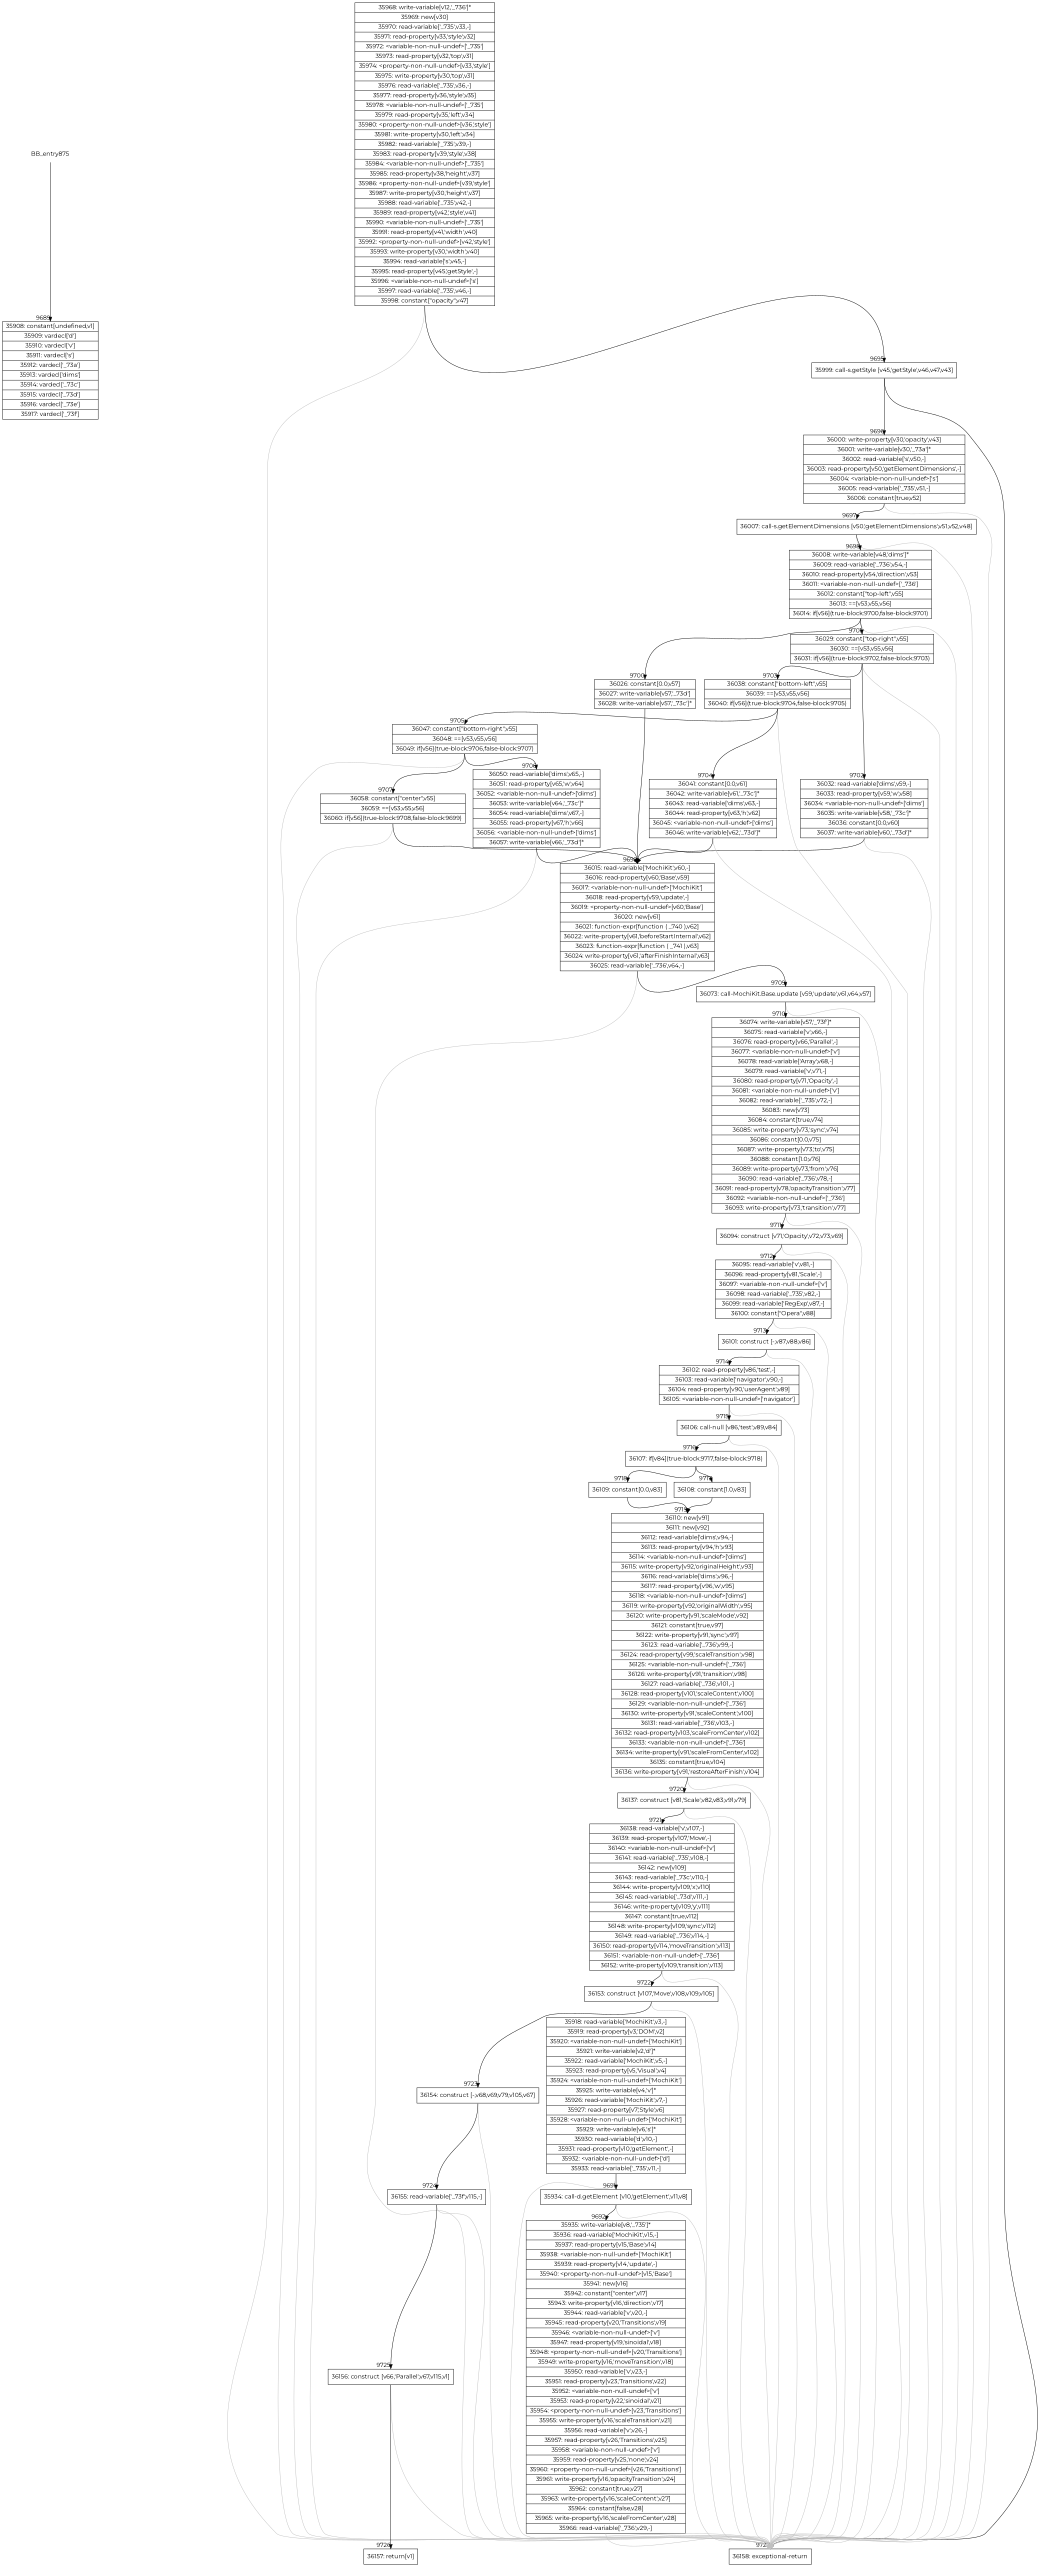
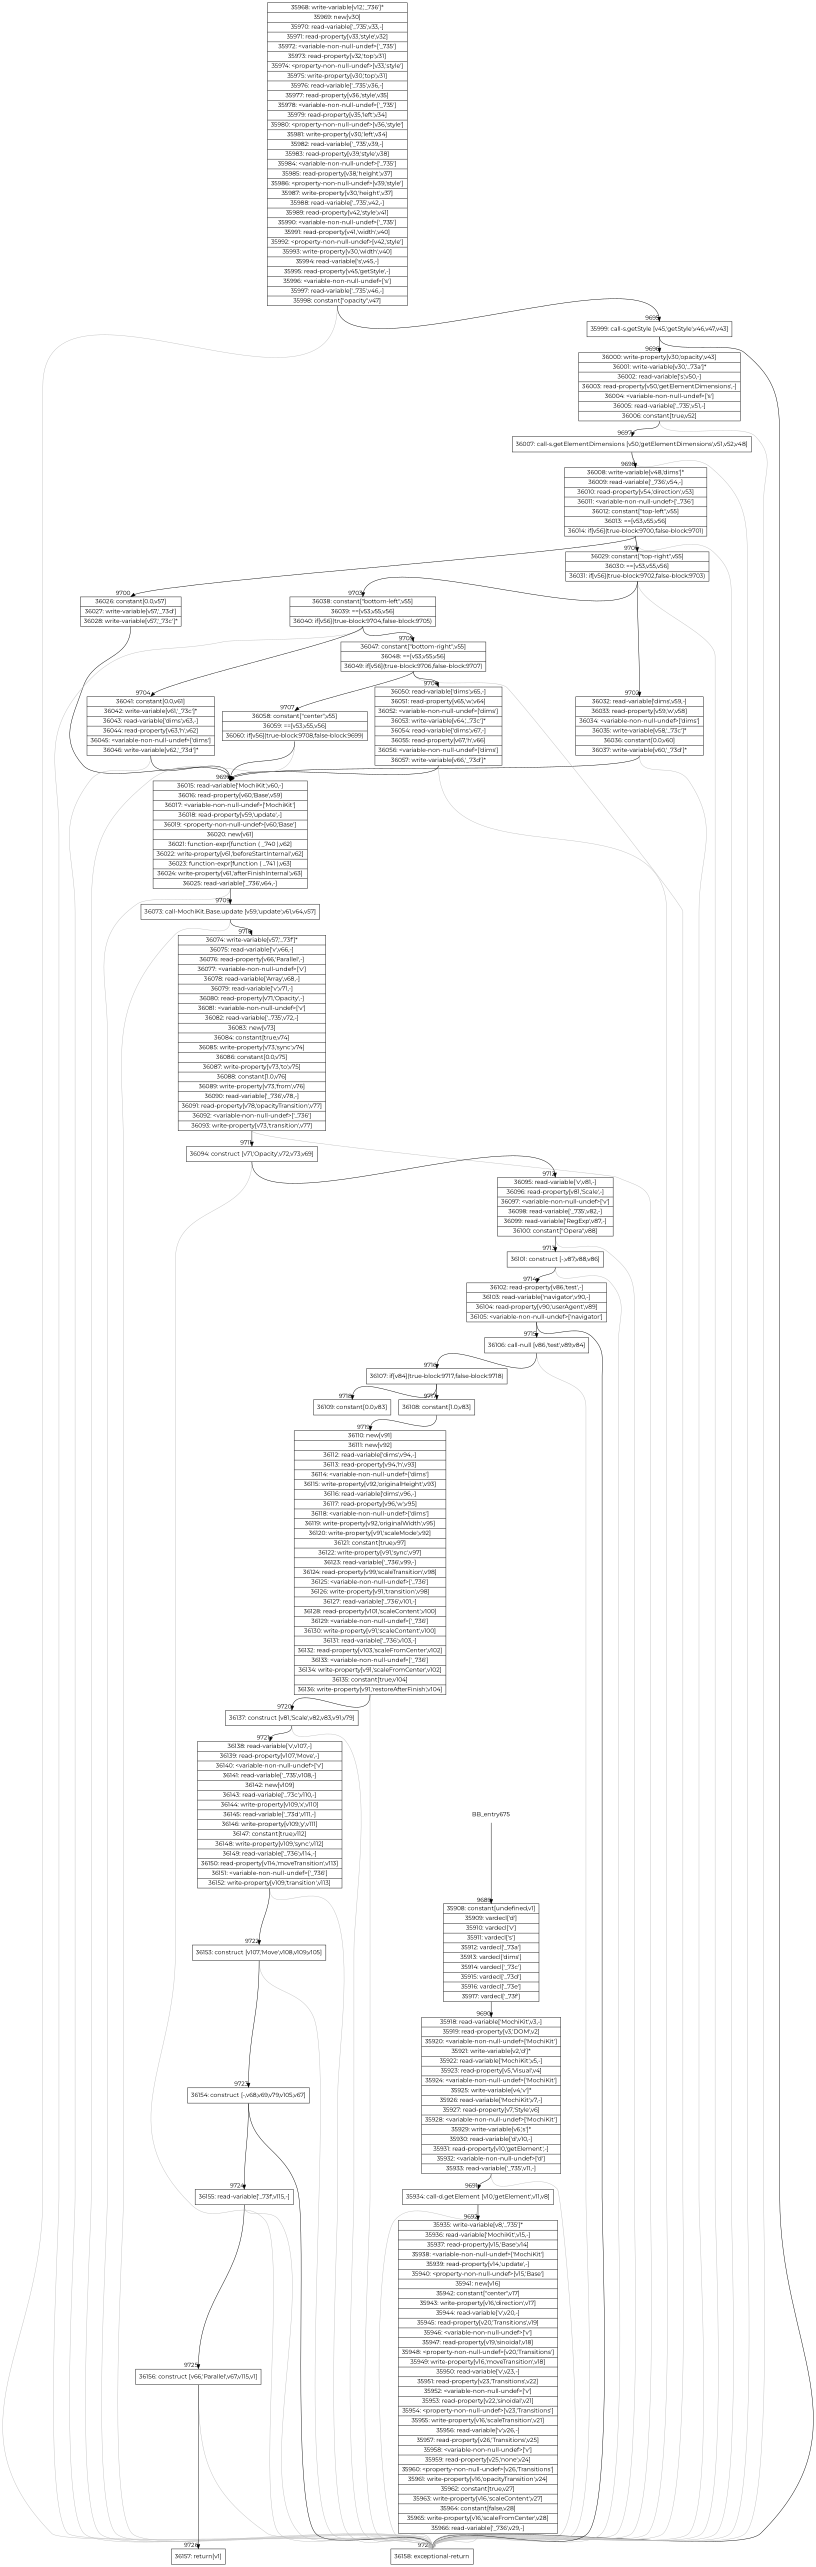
(50, 154) -> (491, 1815)
(655, 1506) -> none
(795, 1951) -> (602, 1982)
none -> (491, 2007)
(493, 2450) -> (301, 2371)
